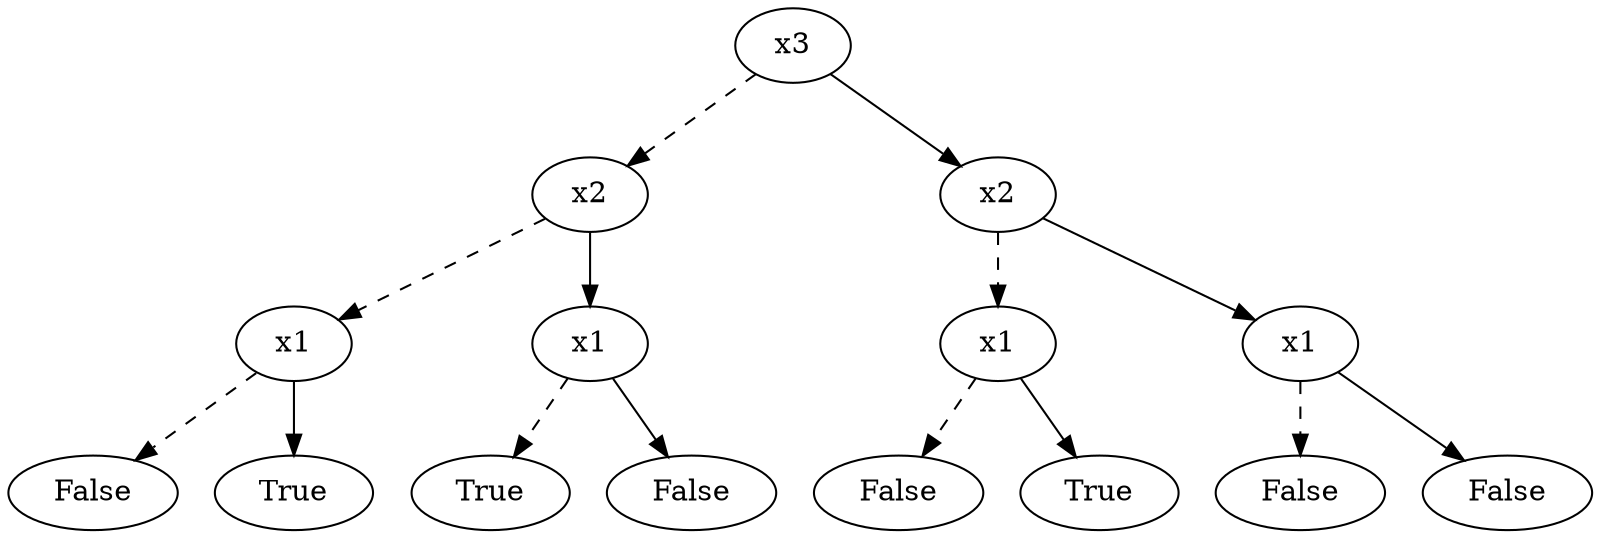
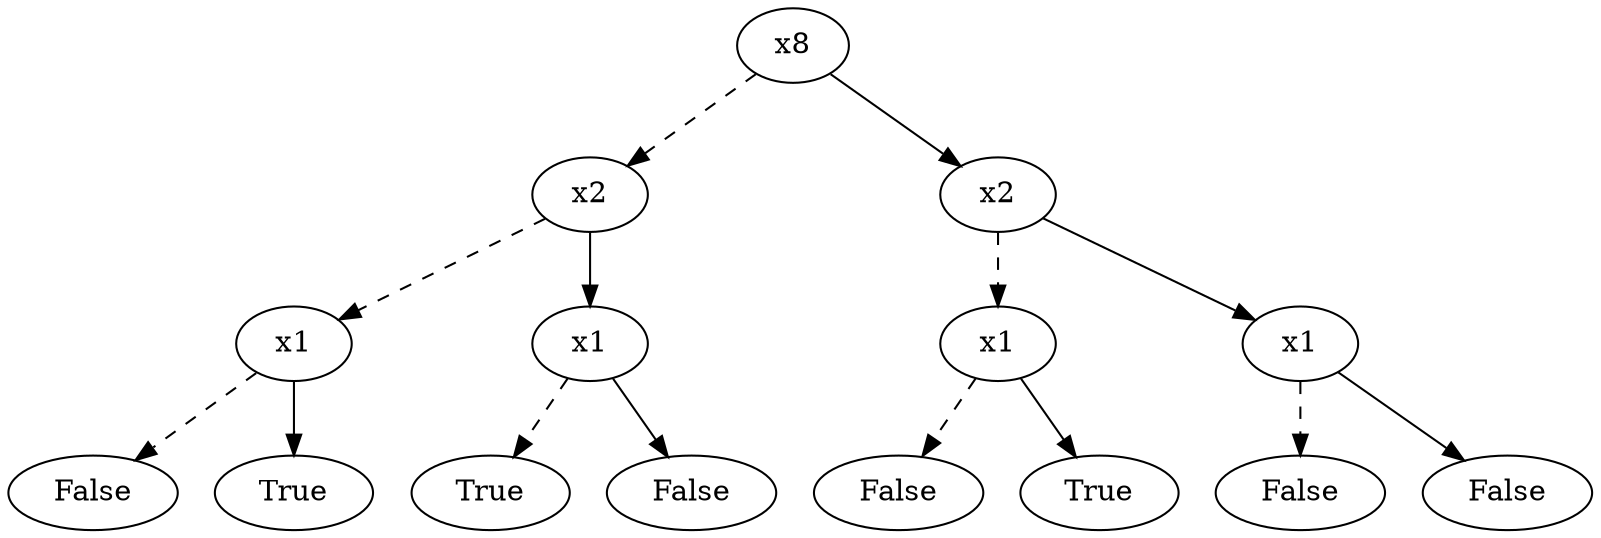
(793, 46) -> (793, 46)
